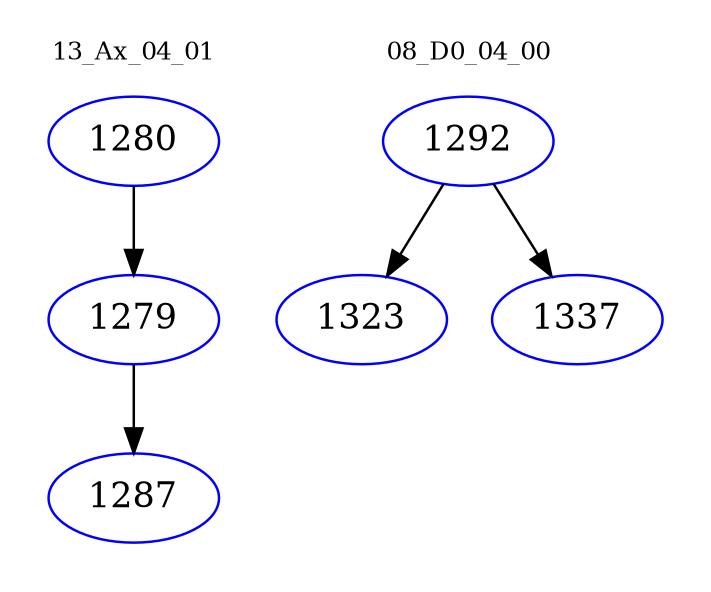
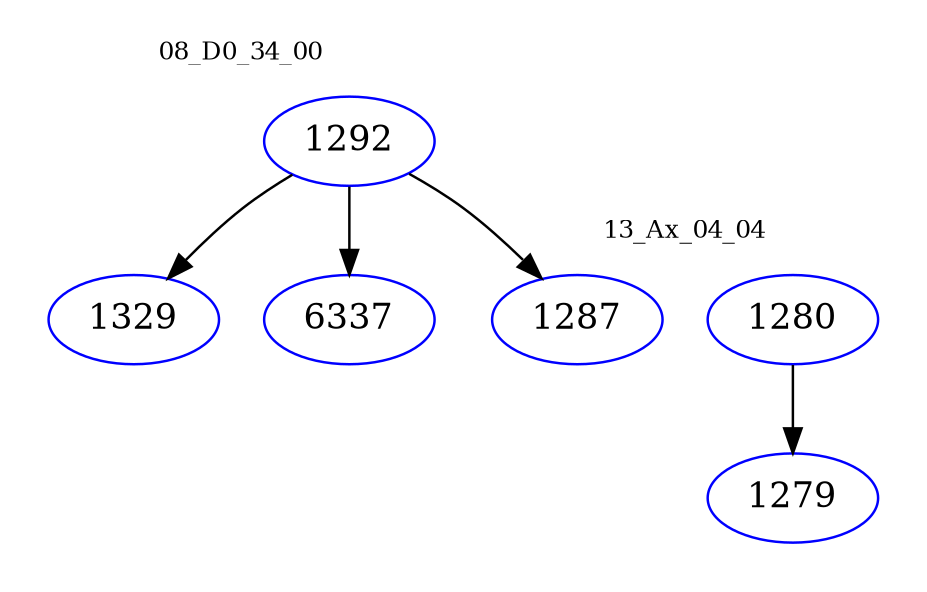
(134, 53) -> (685, 232)
(470, 53) -> (242, 53)
(362, 320) -> (134, 320)
(577, 320) -> (349, 320)
(134, 397) -> (489, 228)
